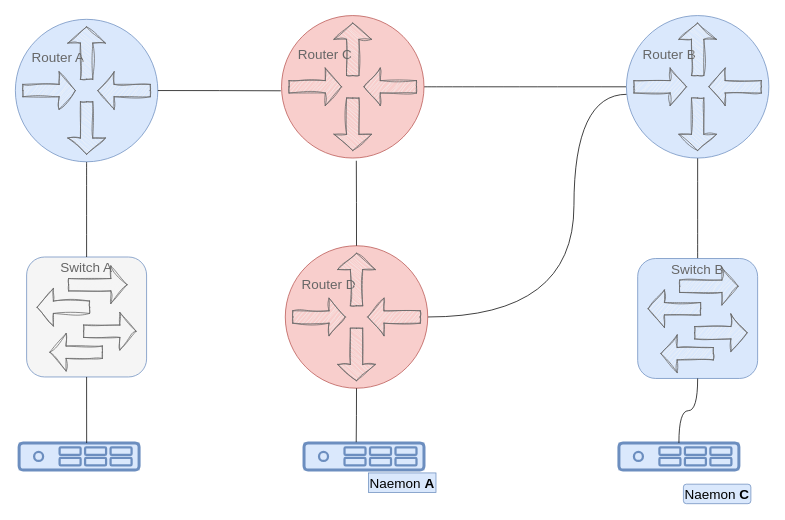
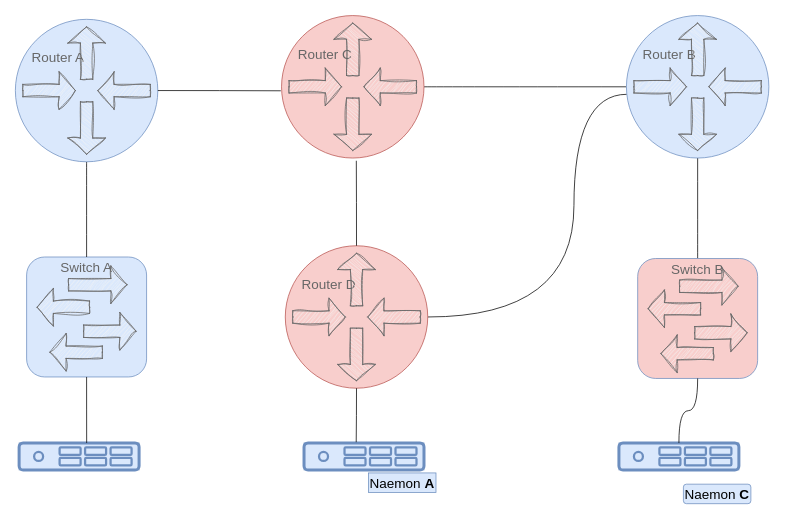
(87, 317) -> (87, 317)
(698, 318) -> (698, 318)
